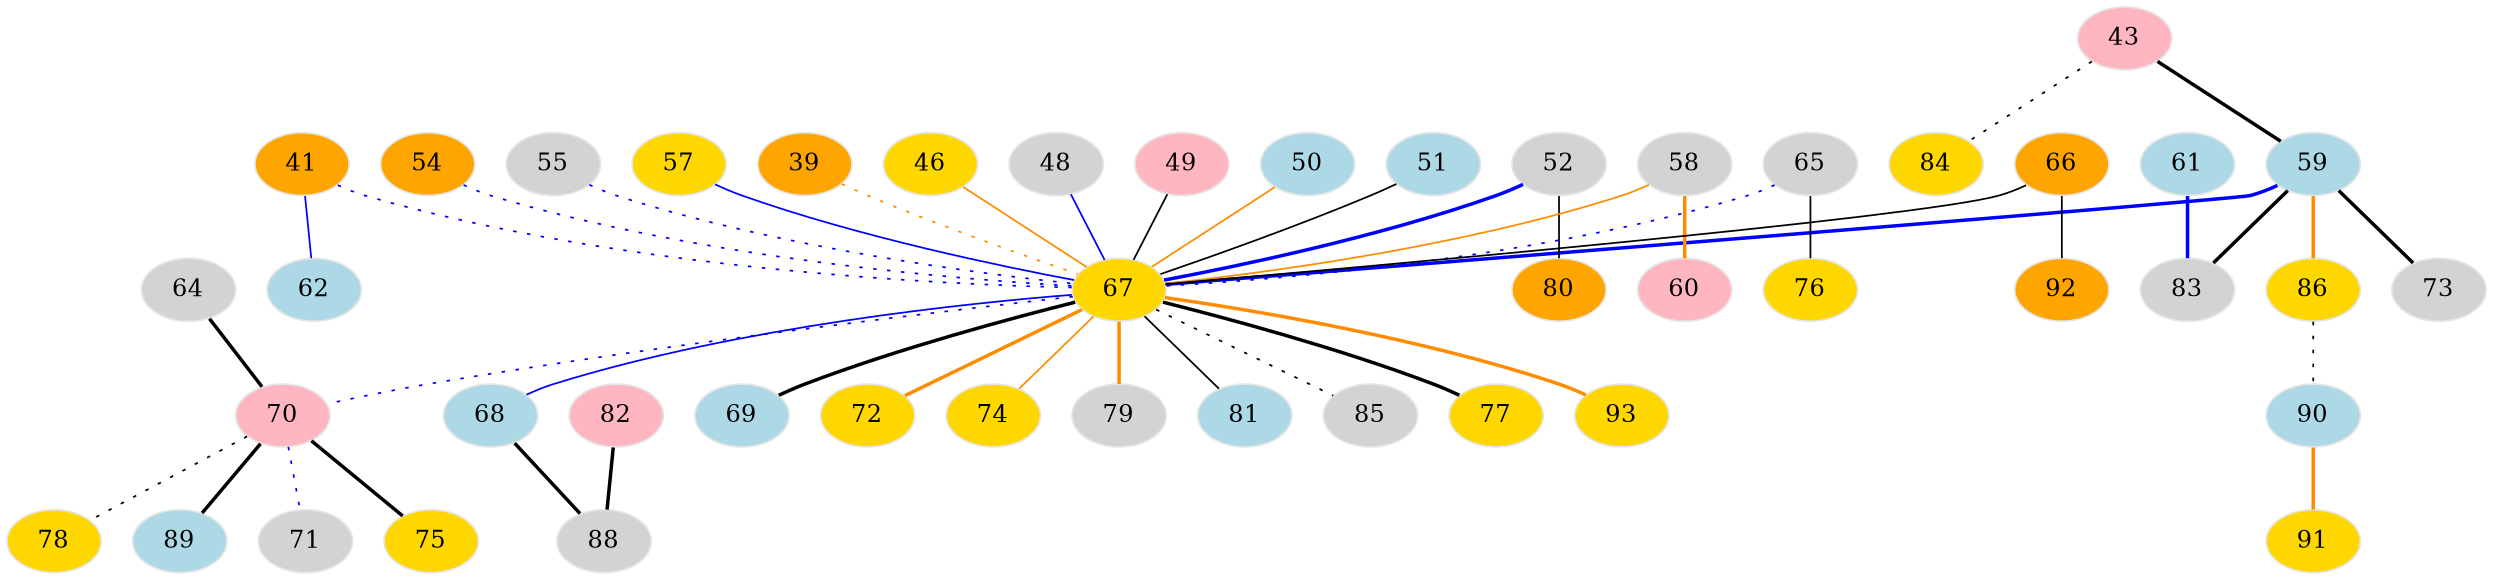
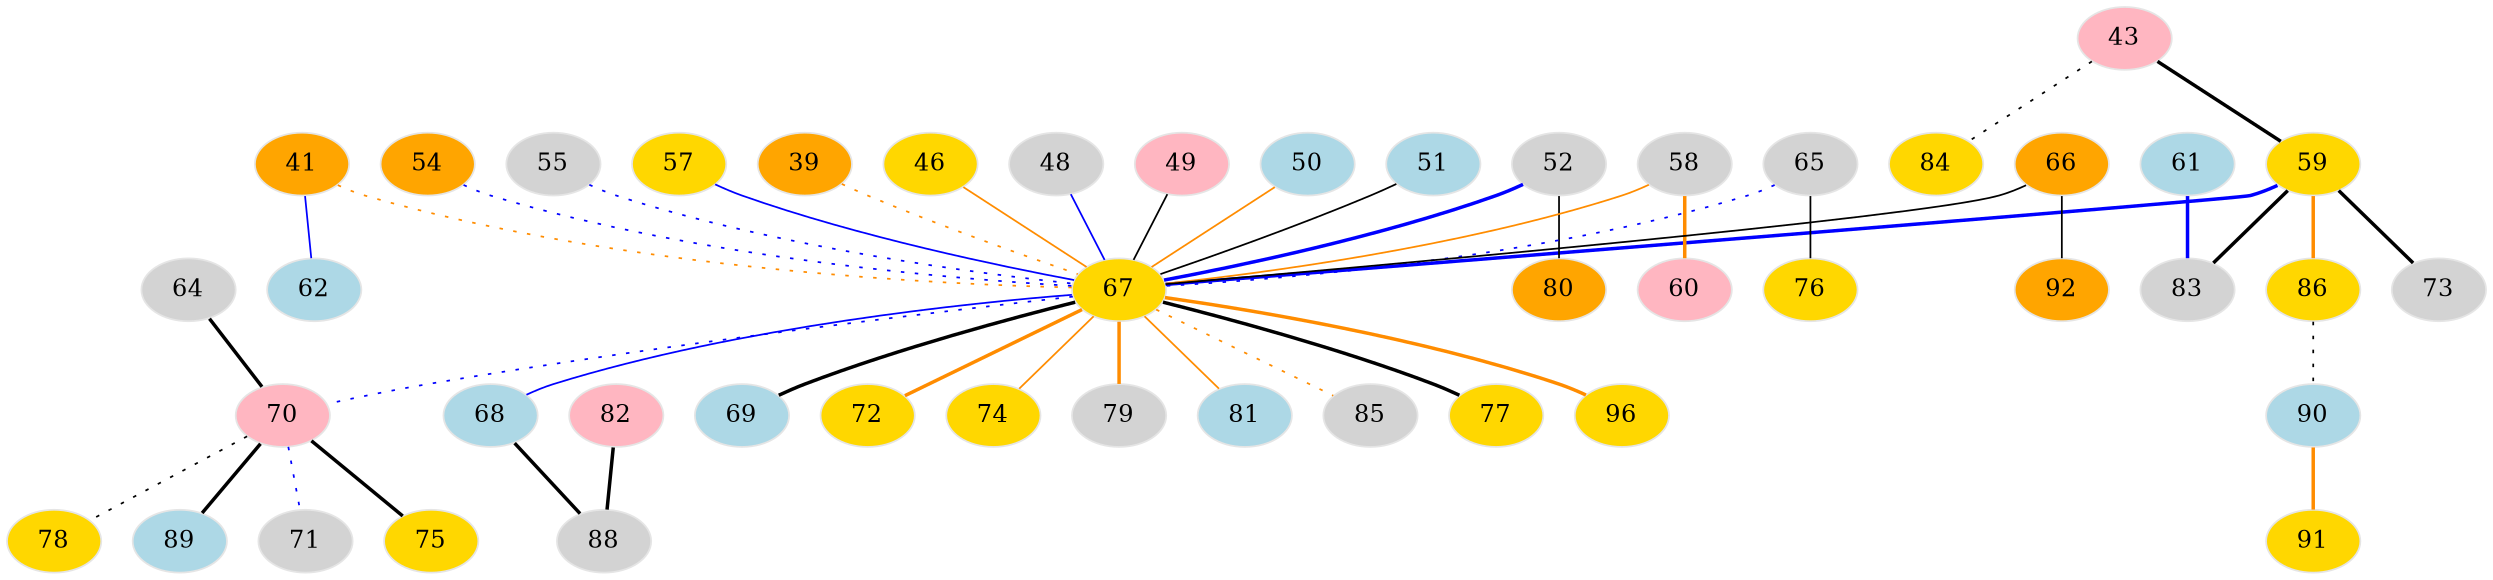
(2313, 164) -> (2313, 164)
(701, 260) -> (701, 260)
(1182, 352) -> (1182, 352)
(1245, 353) -> (1245, 353)
(1622, 416) -> (1622, 416)
